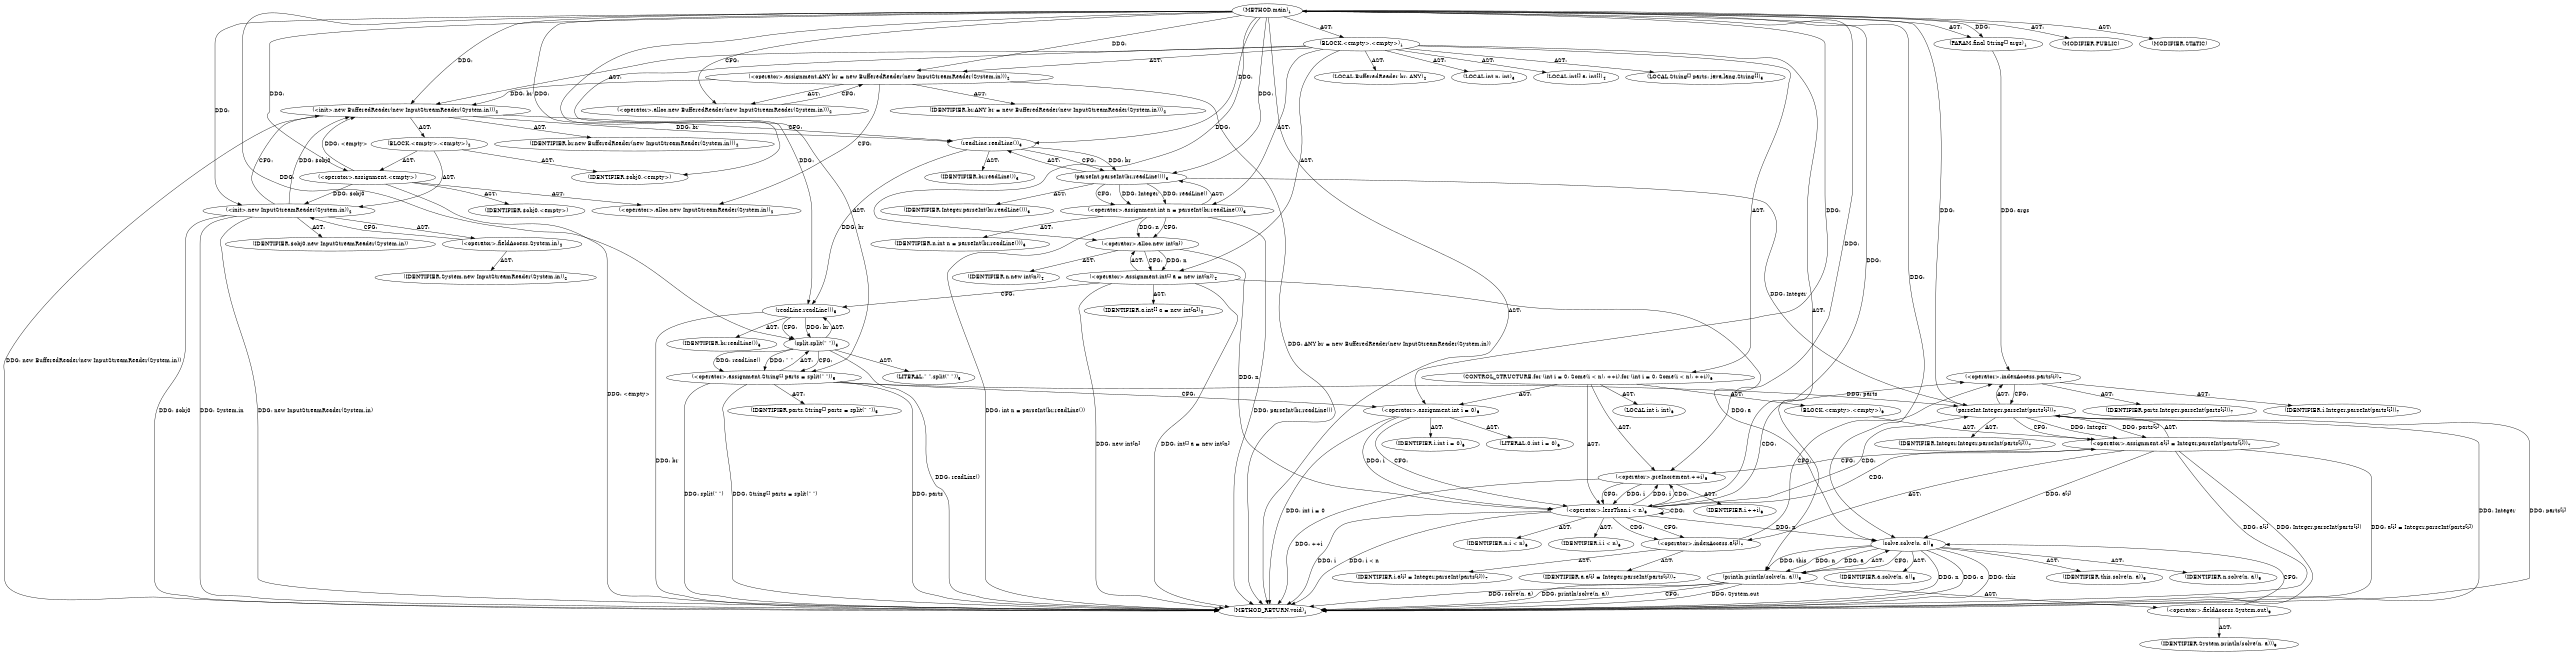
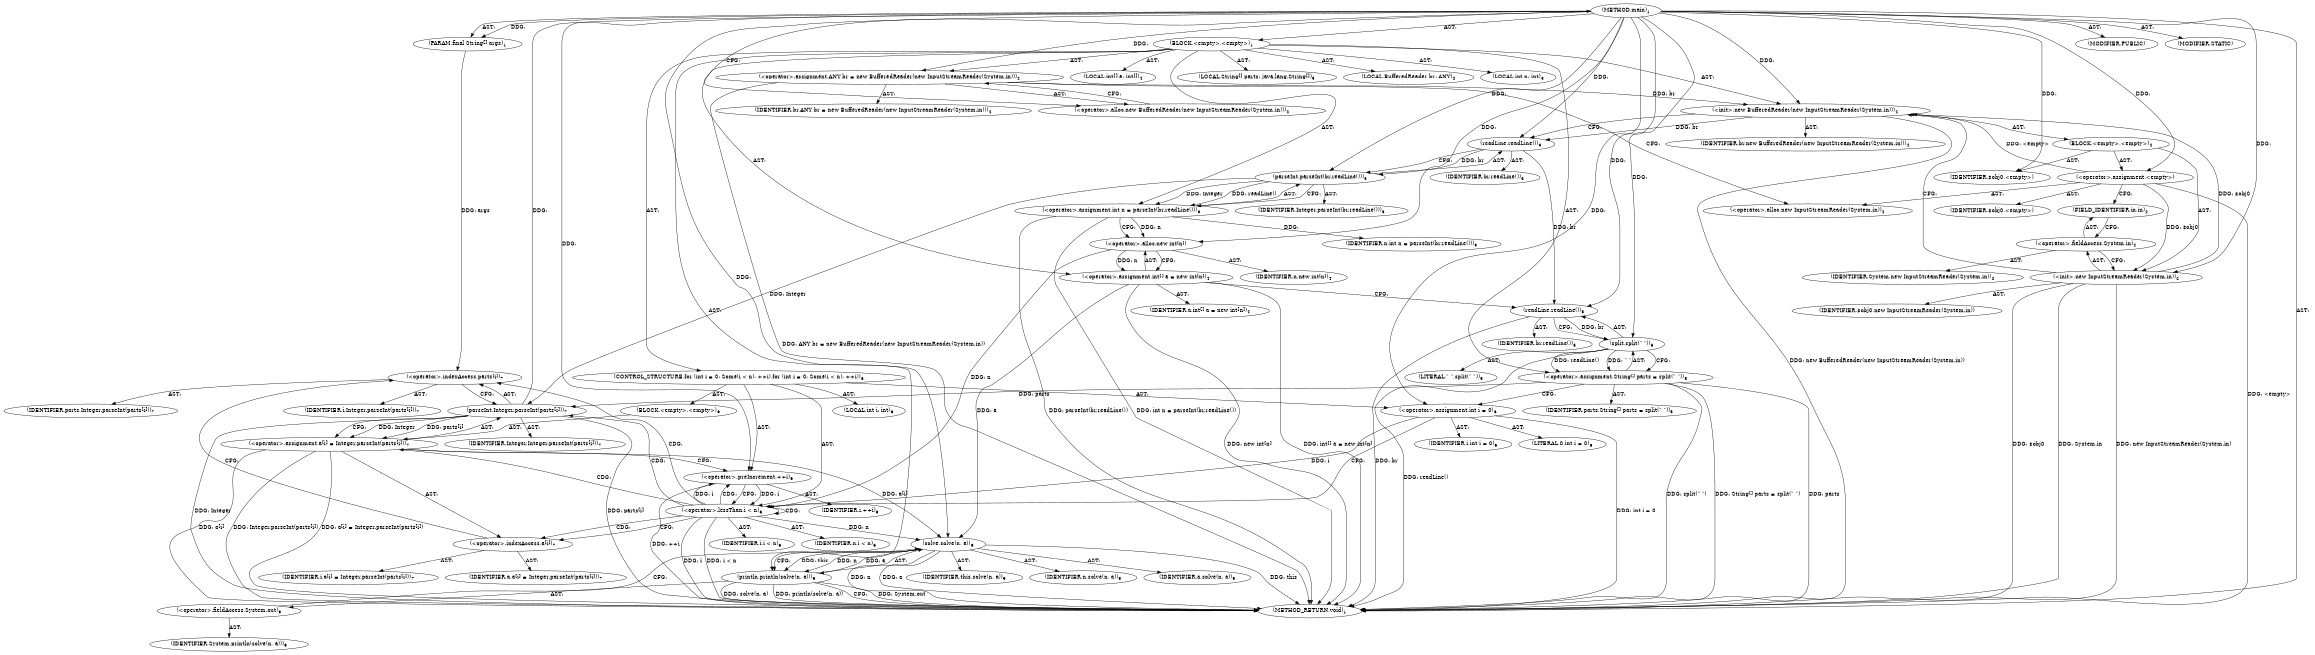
(1867, 46) -> none
none -> (2111, 211)
(1048, 228) -> (1292, 228)
